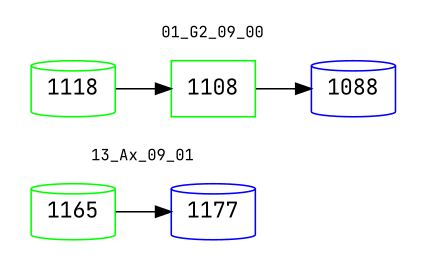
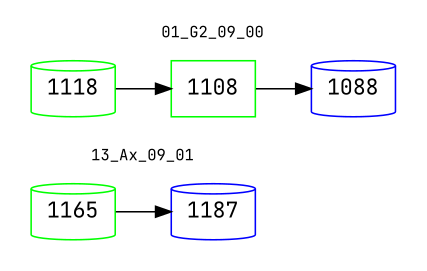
(213, 212) -> (213, 212)
